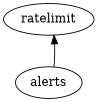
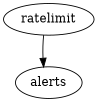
(55, 56) -> (43, 47)
